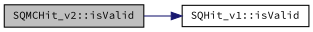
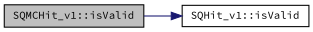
(74, 16) -> (74, 16)
